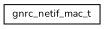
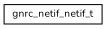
(52, 14) -> (53, 14)
